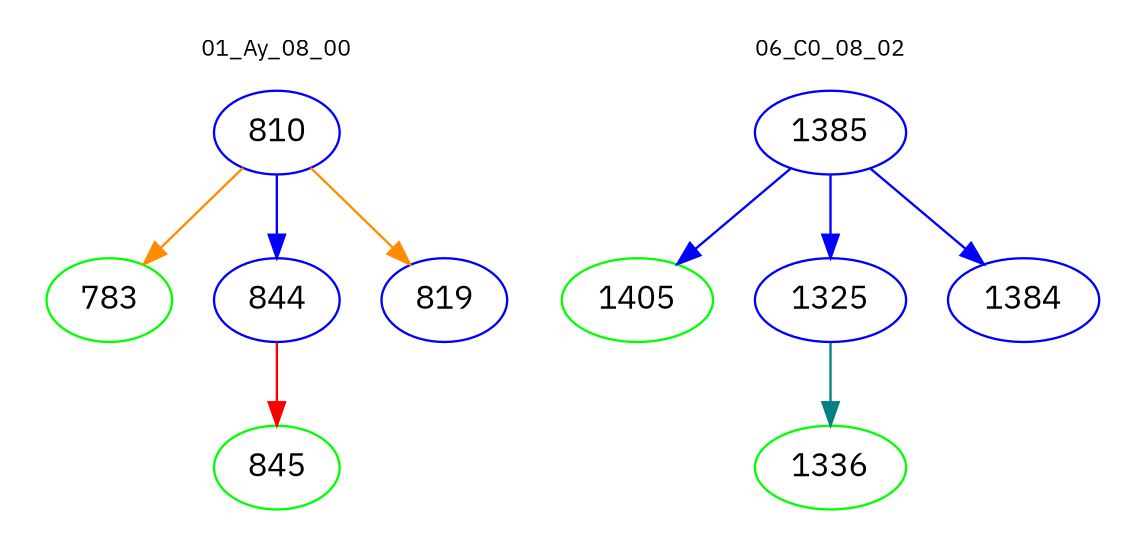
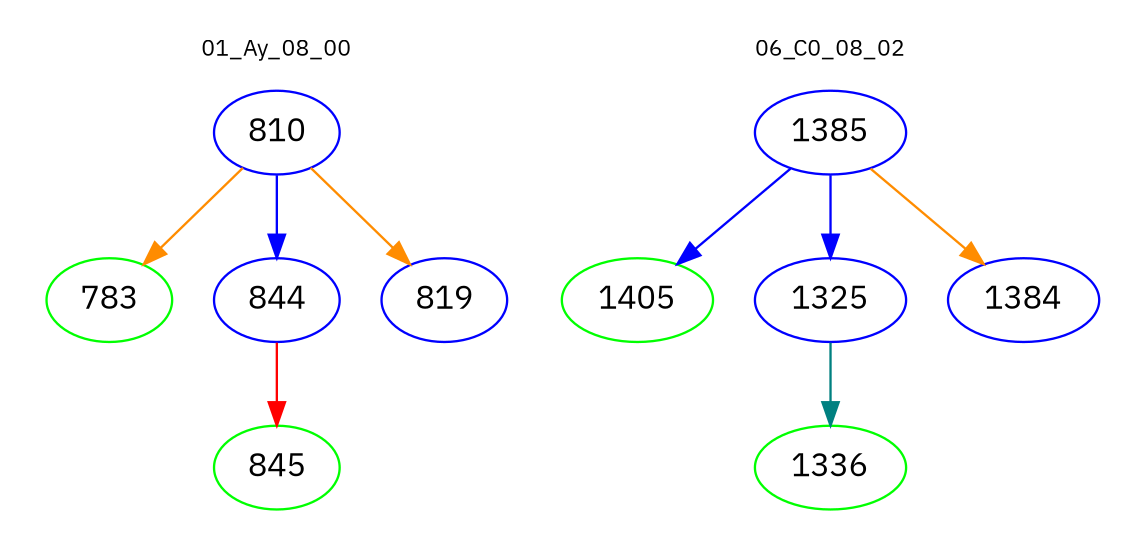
(918, 209) -> (918, 209)
